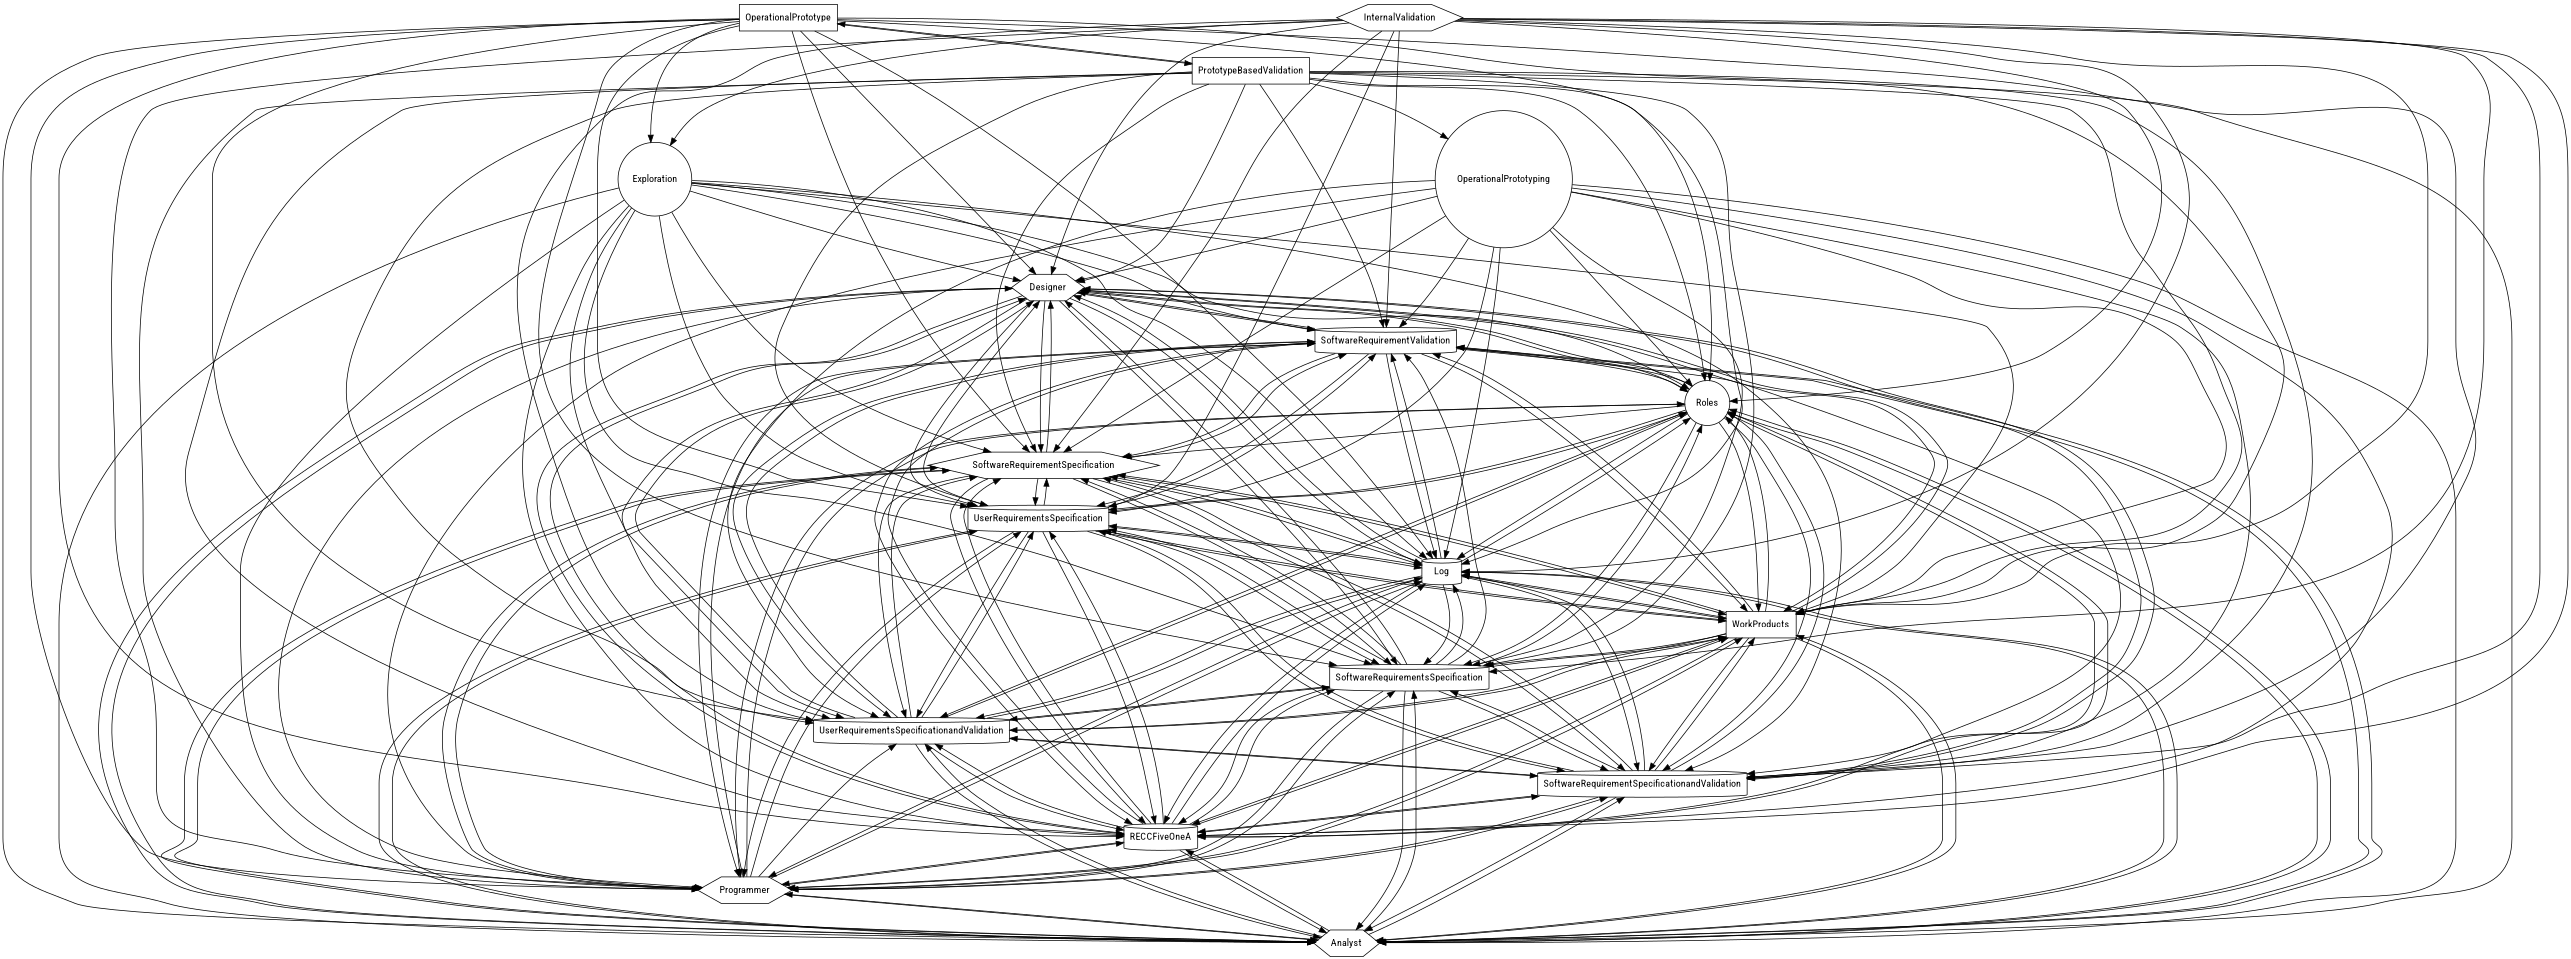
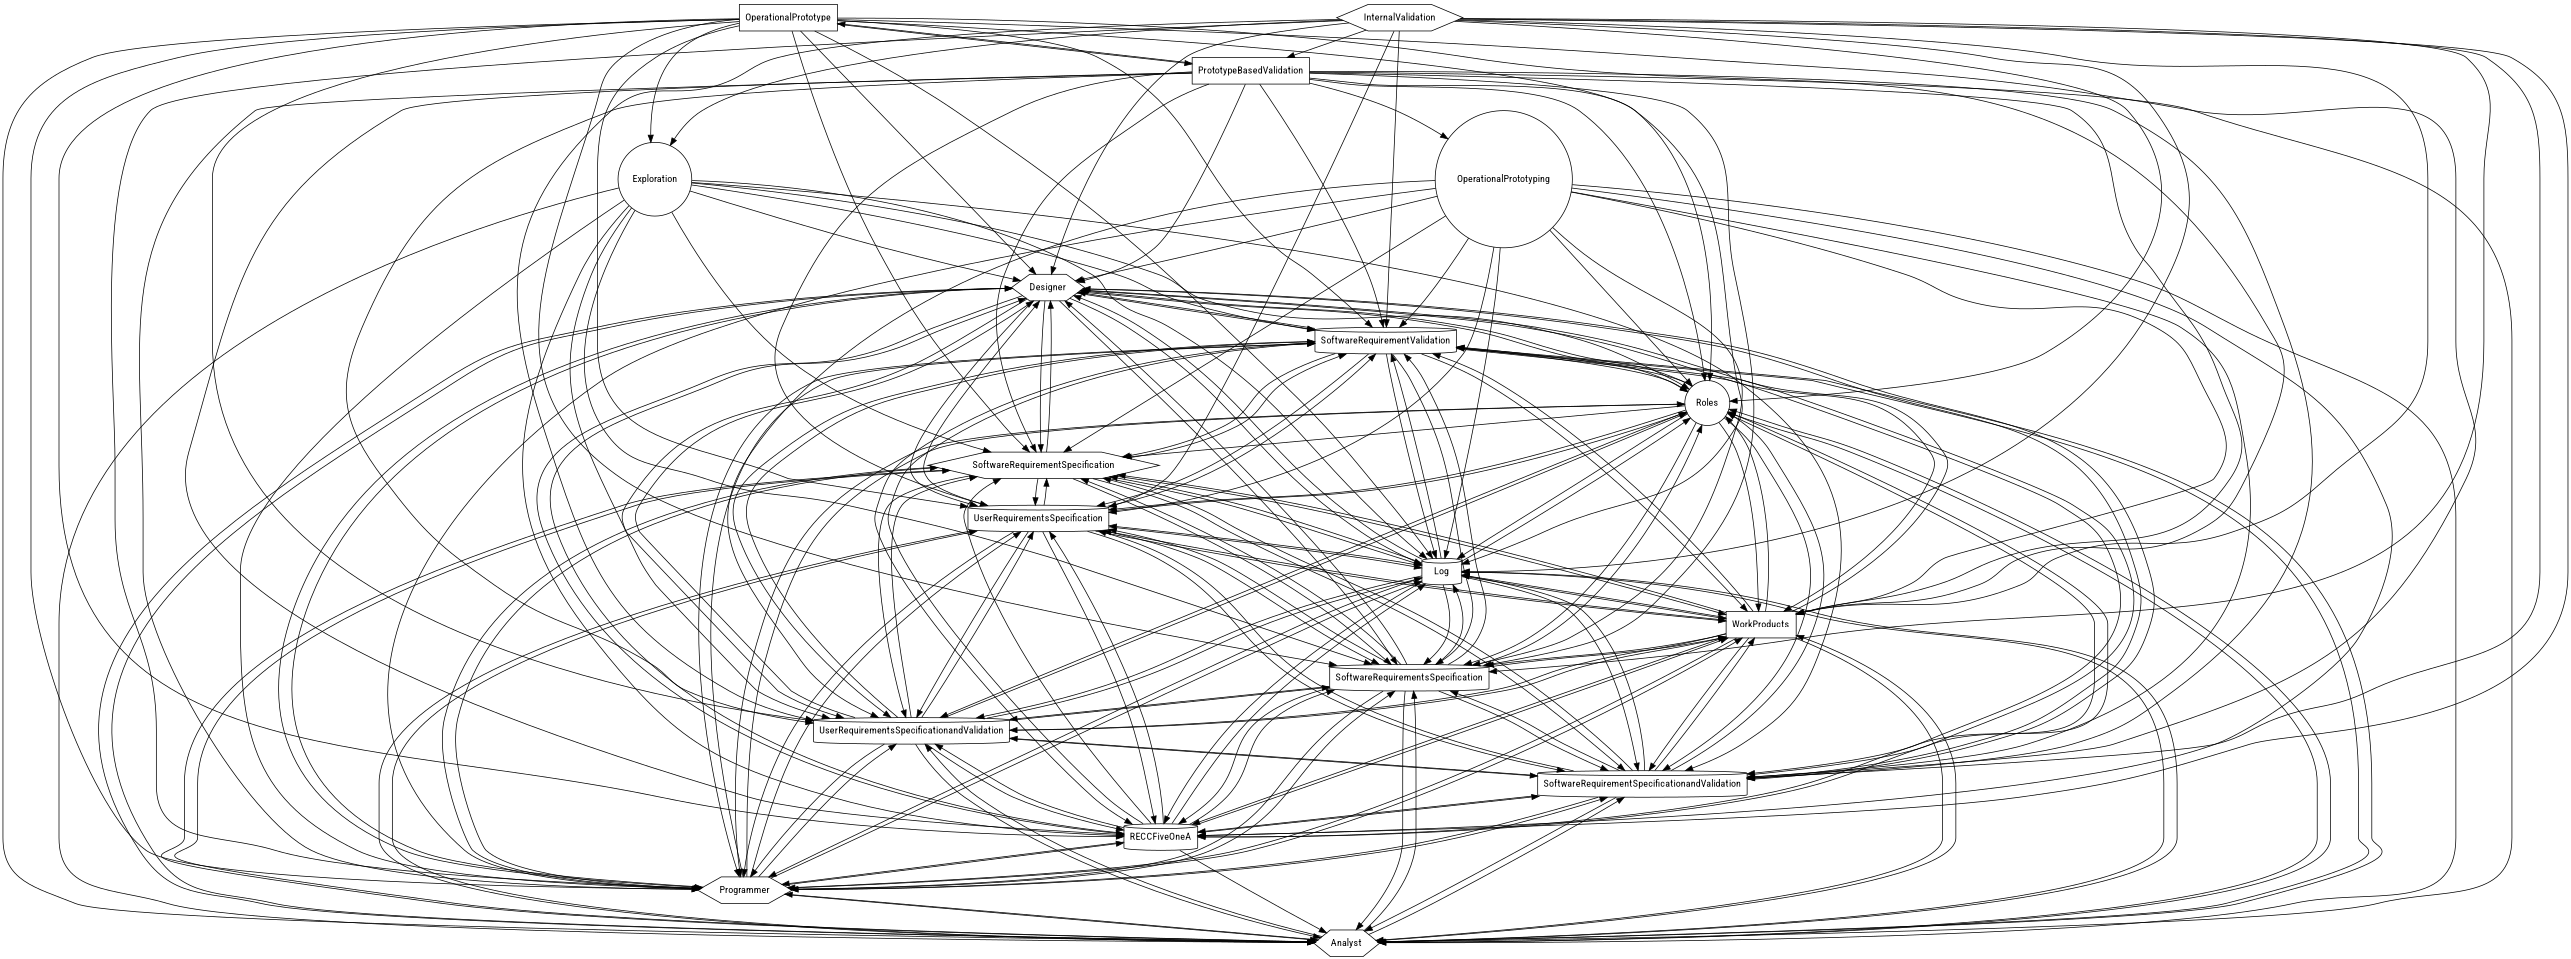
none -> (1159, 100)
(1207, 243) -> (1325, 44)
(1533, 266) -> none
(752, 424) -> none
none -> (2043, 491)
none -> (1452, 499)
none -> (362, 513)
(1012, 655) -> none
none -> (814, 802)
(1261, 892) -> none
